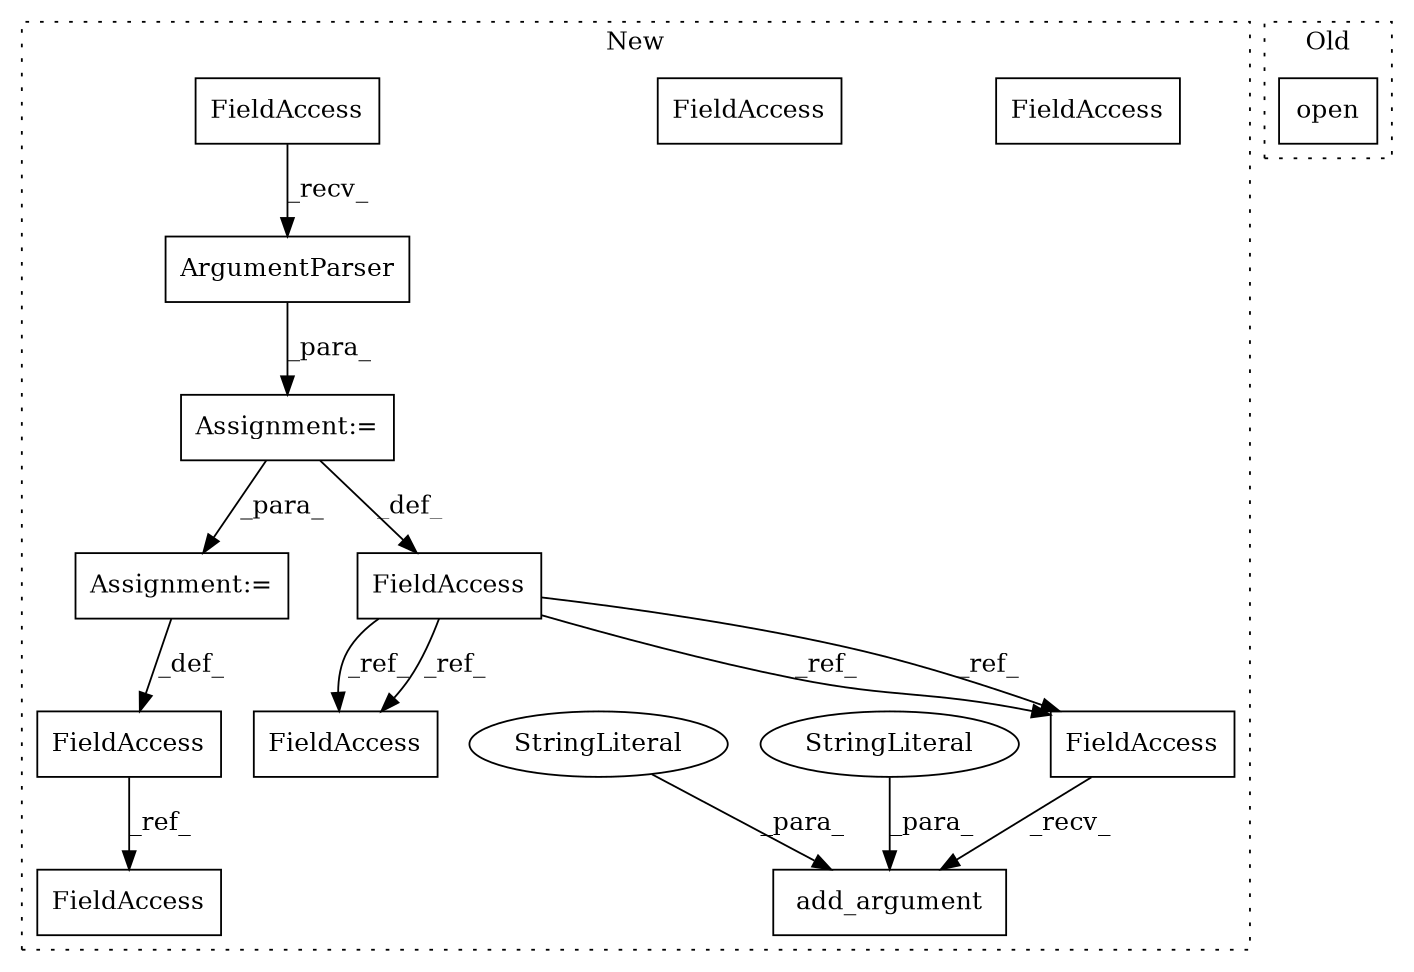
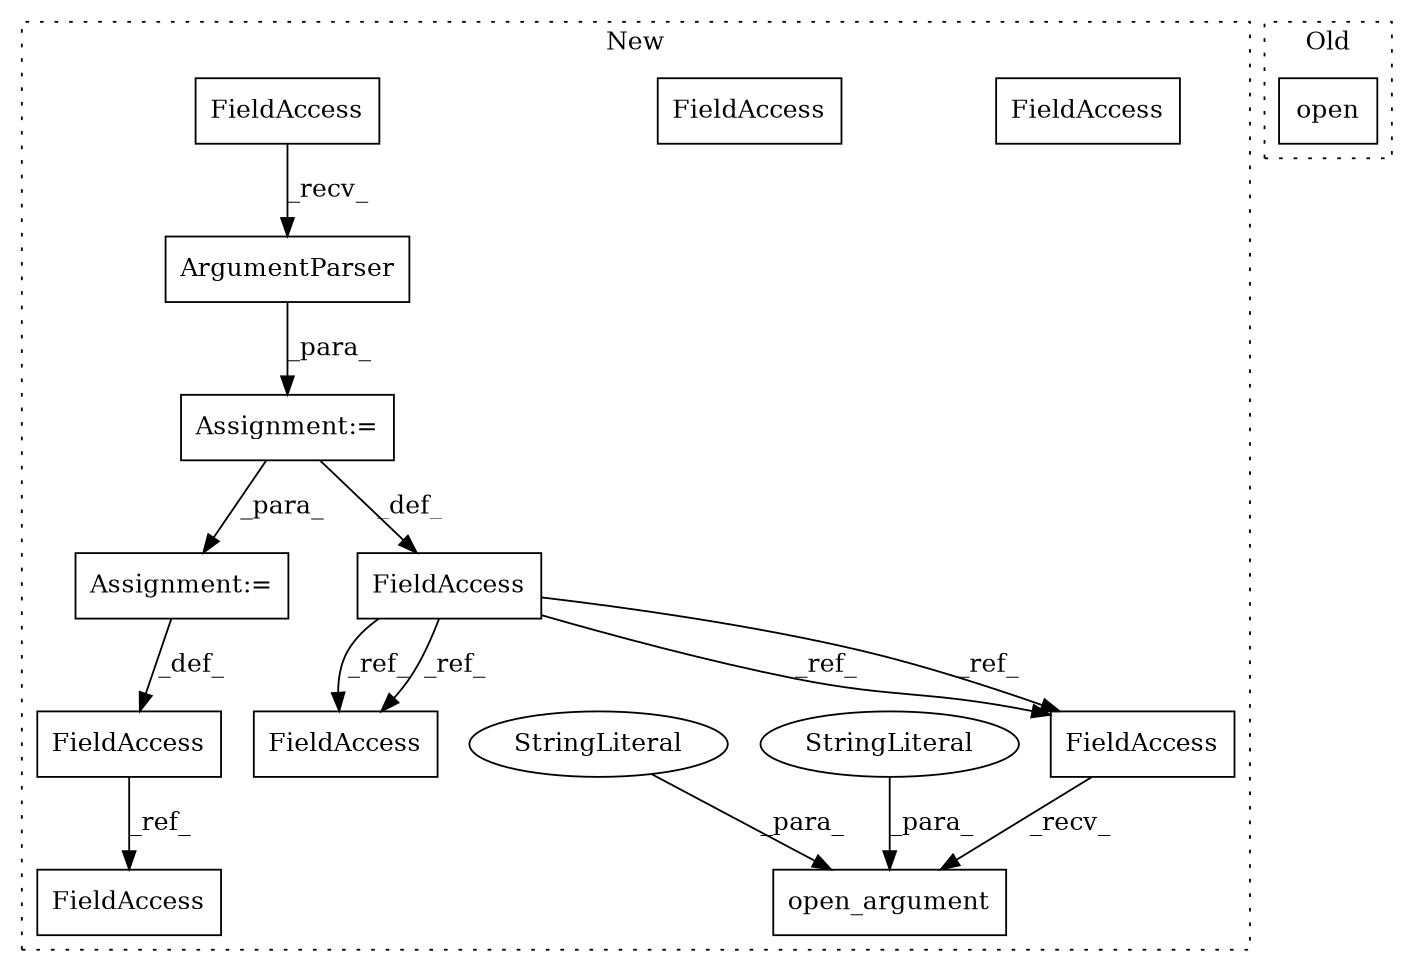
(890, 902) -> (890, 902)
